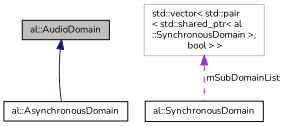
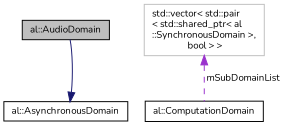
(59, 76) -> (72, 66)
(204, 111) -> (204, 111)
